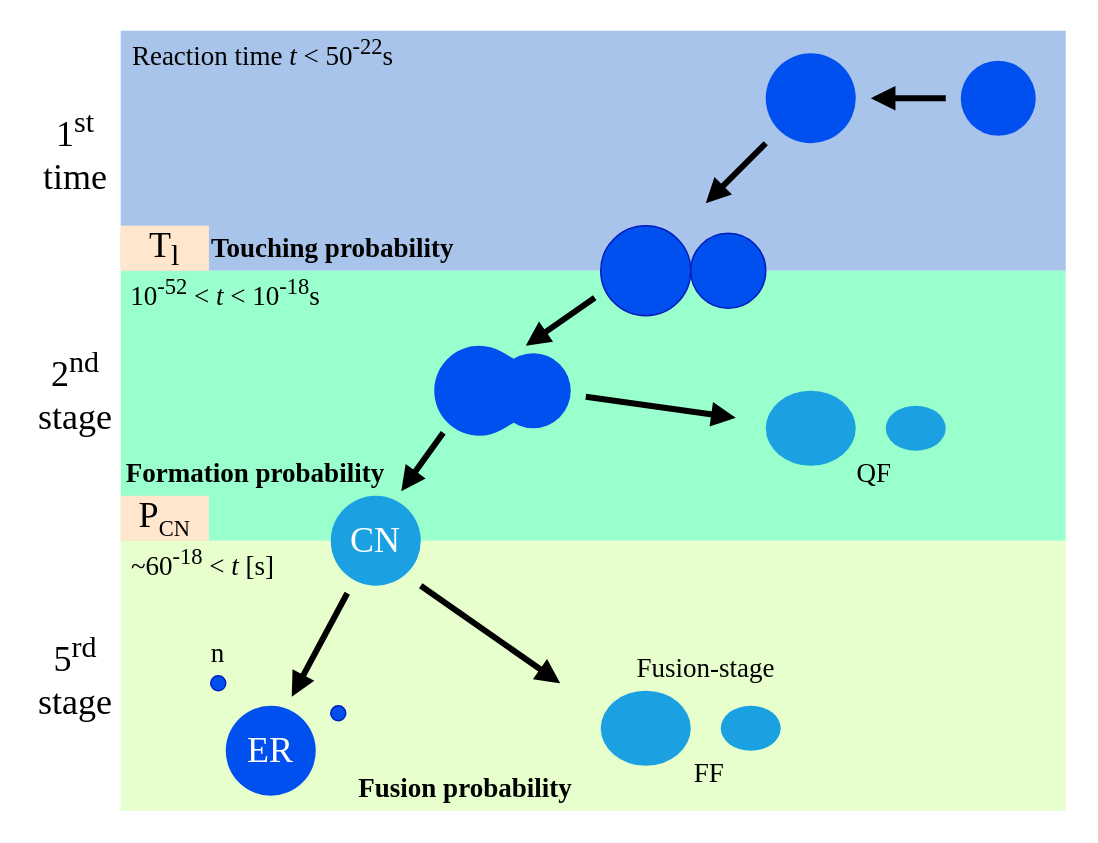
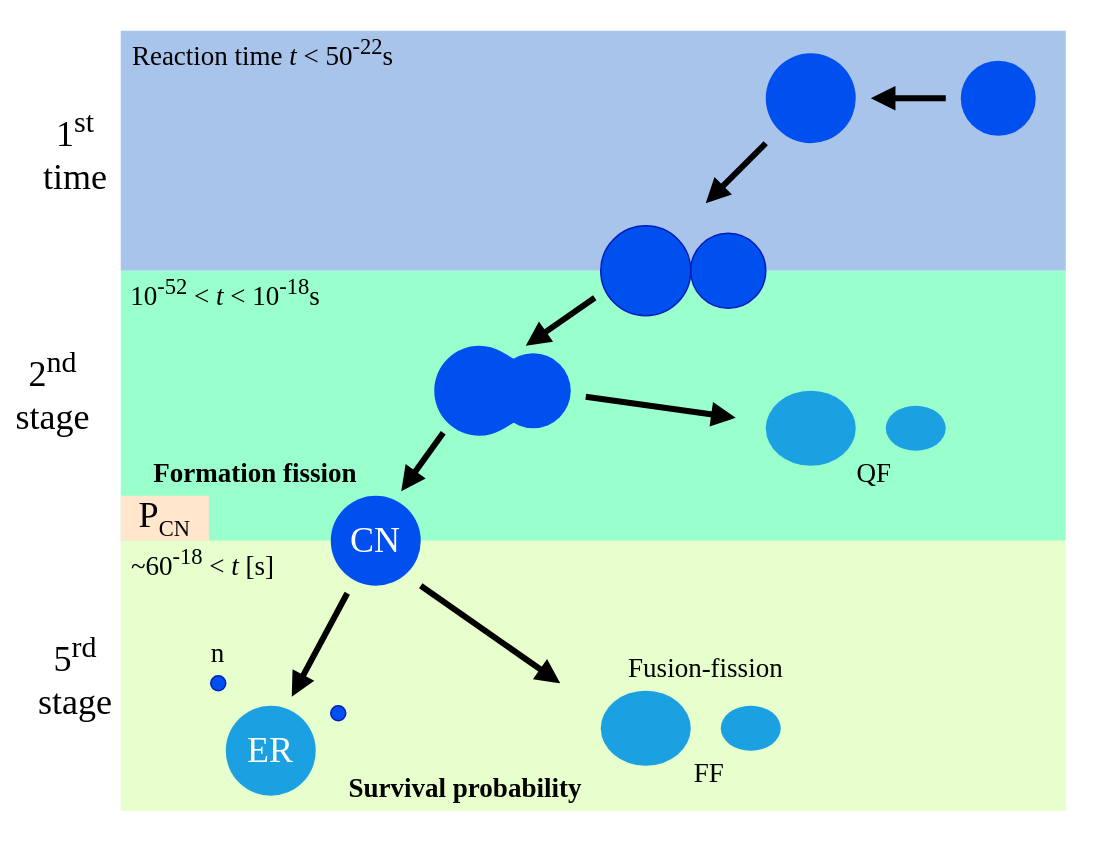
(165, 248) -> none
(333, 248) -> none
(76, 391) -> (53, 391)
(256, 473) -> (256, 473)
(376, 541) -> (376, 541)
(710, 668) -> (710, 668)
(271, 751) -> (271, 751)
(466, 788) -> (466, 788)
